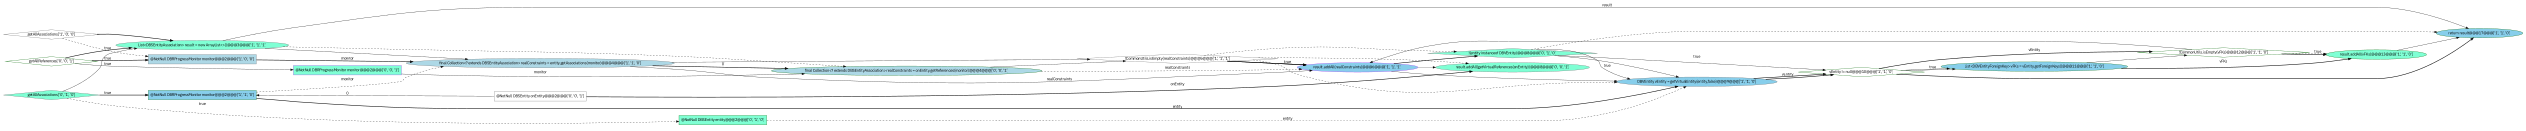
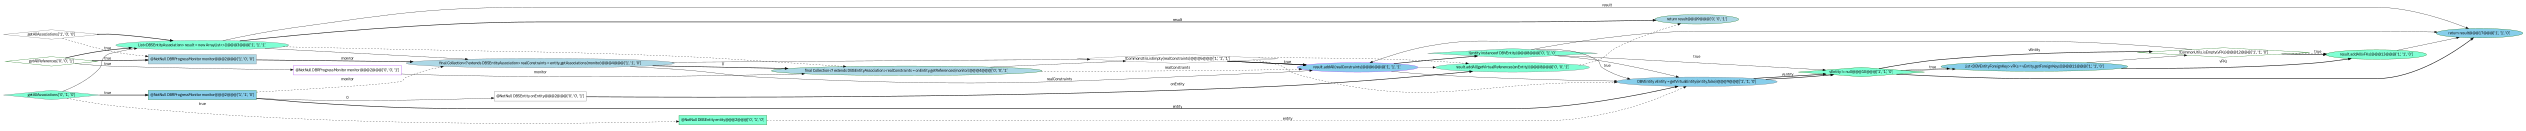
none -> (1697, 19)
(1982, 31) -> (1982, 31)
(1329, 47) -> none
(347, 70) -> (347, 70)
(1861, 72) -> (1861, 72)
(377, 96) -> (374, 100)
